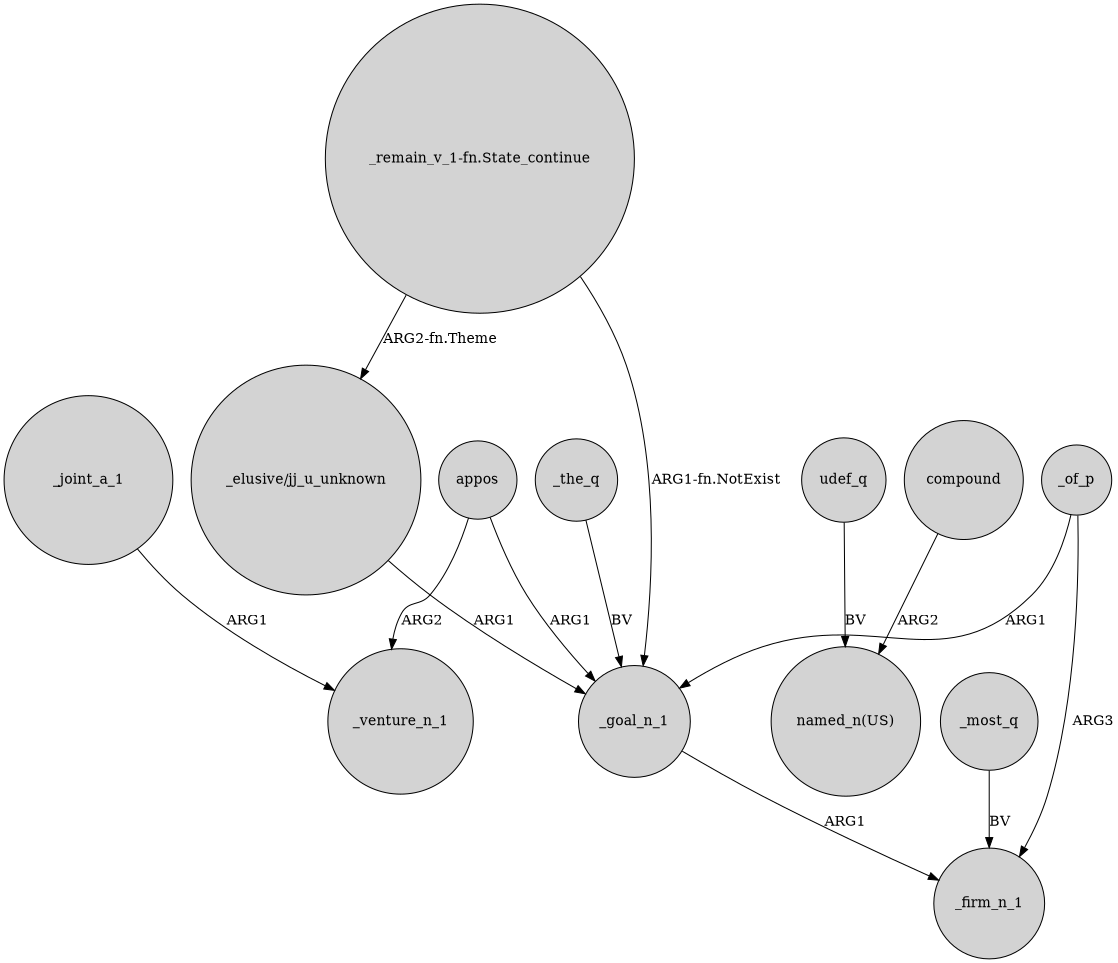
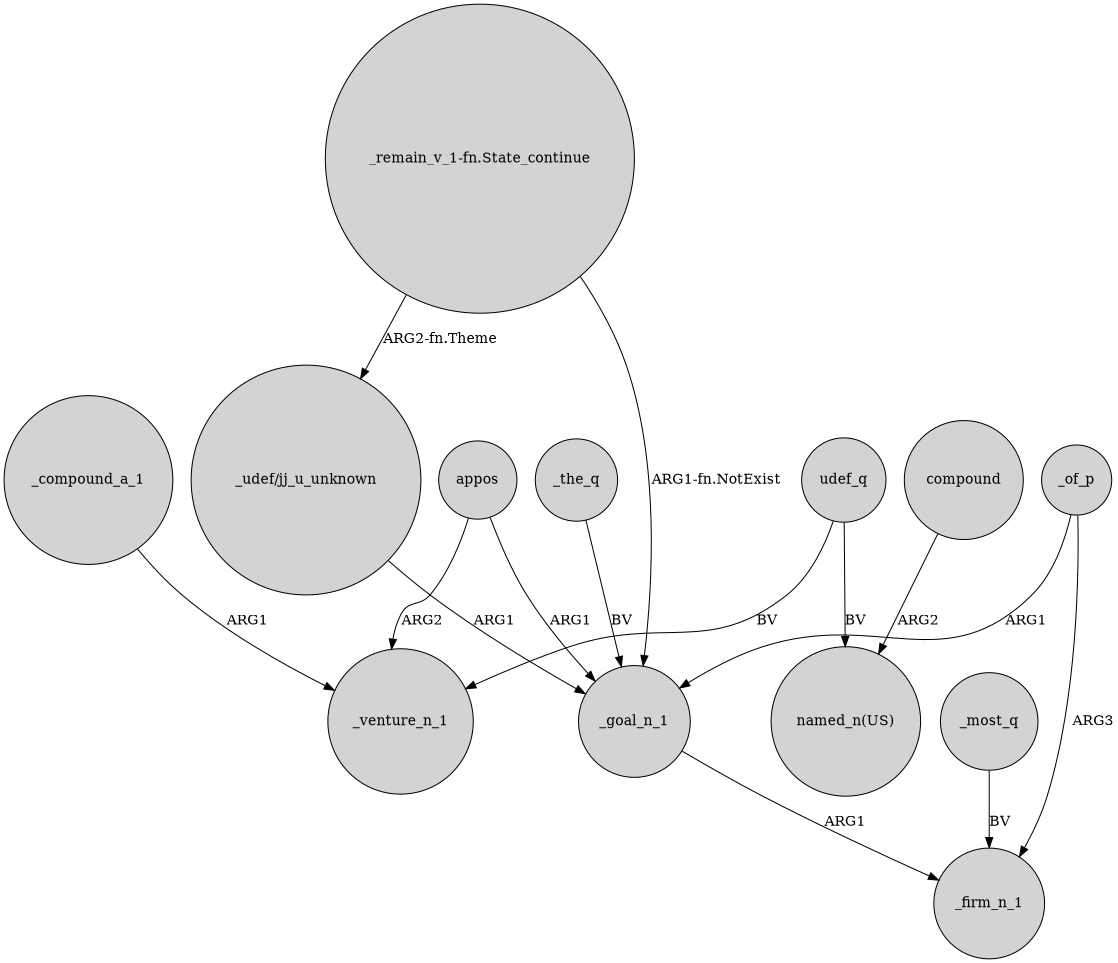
(88, 480) -> (88, 480)
(306, 480) -> (306, 480)
none -> (675, 632)
